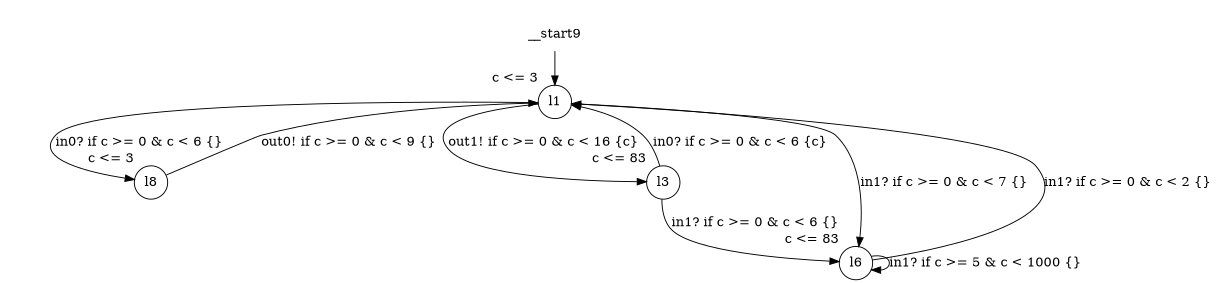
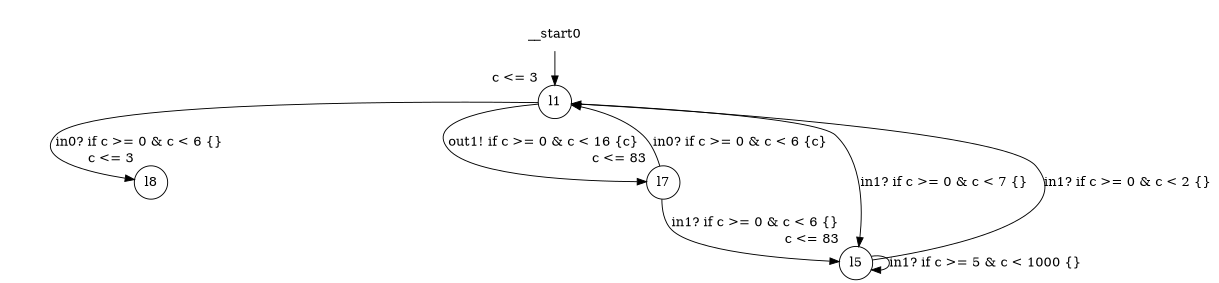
(555, 34) -> (555, 34)
(343, 119) -> none
(663, 182) -> (663, 182)
(856, 263) -> (856, 263)
